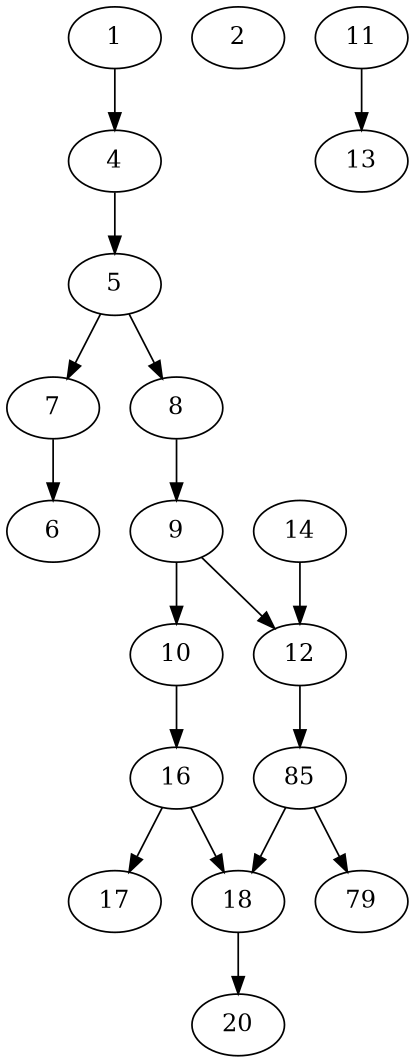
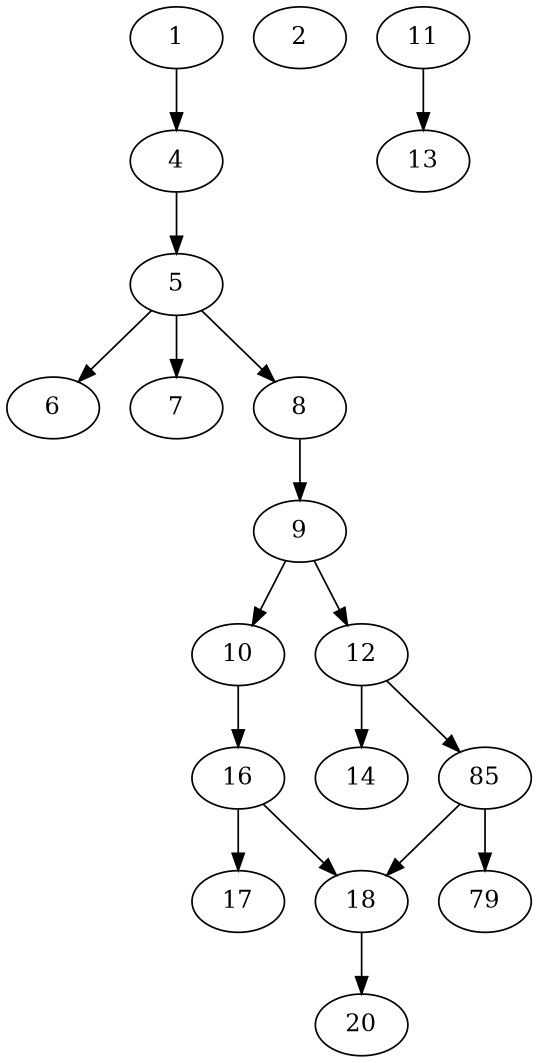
(53, 461) -> (121, 340)
(300, 585) -> (362, 708)
